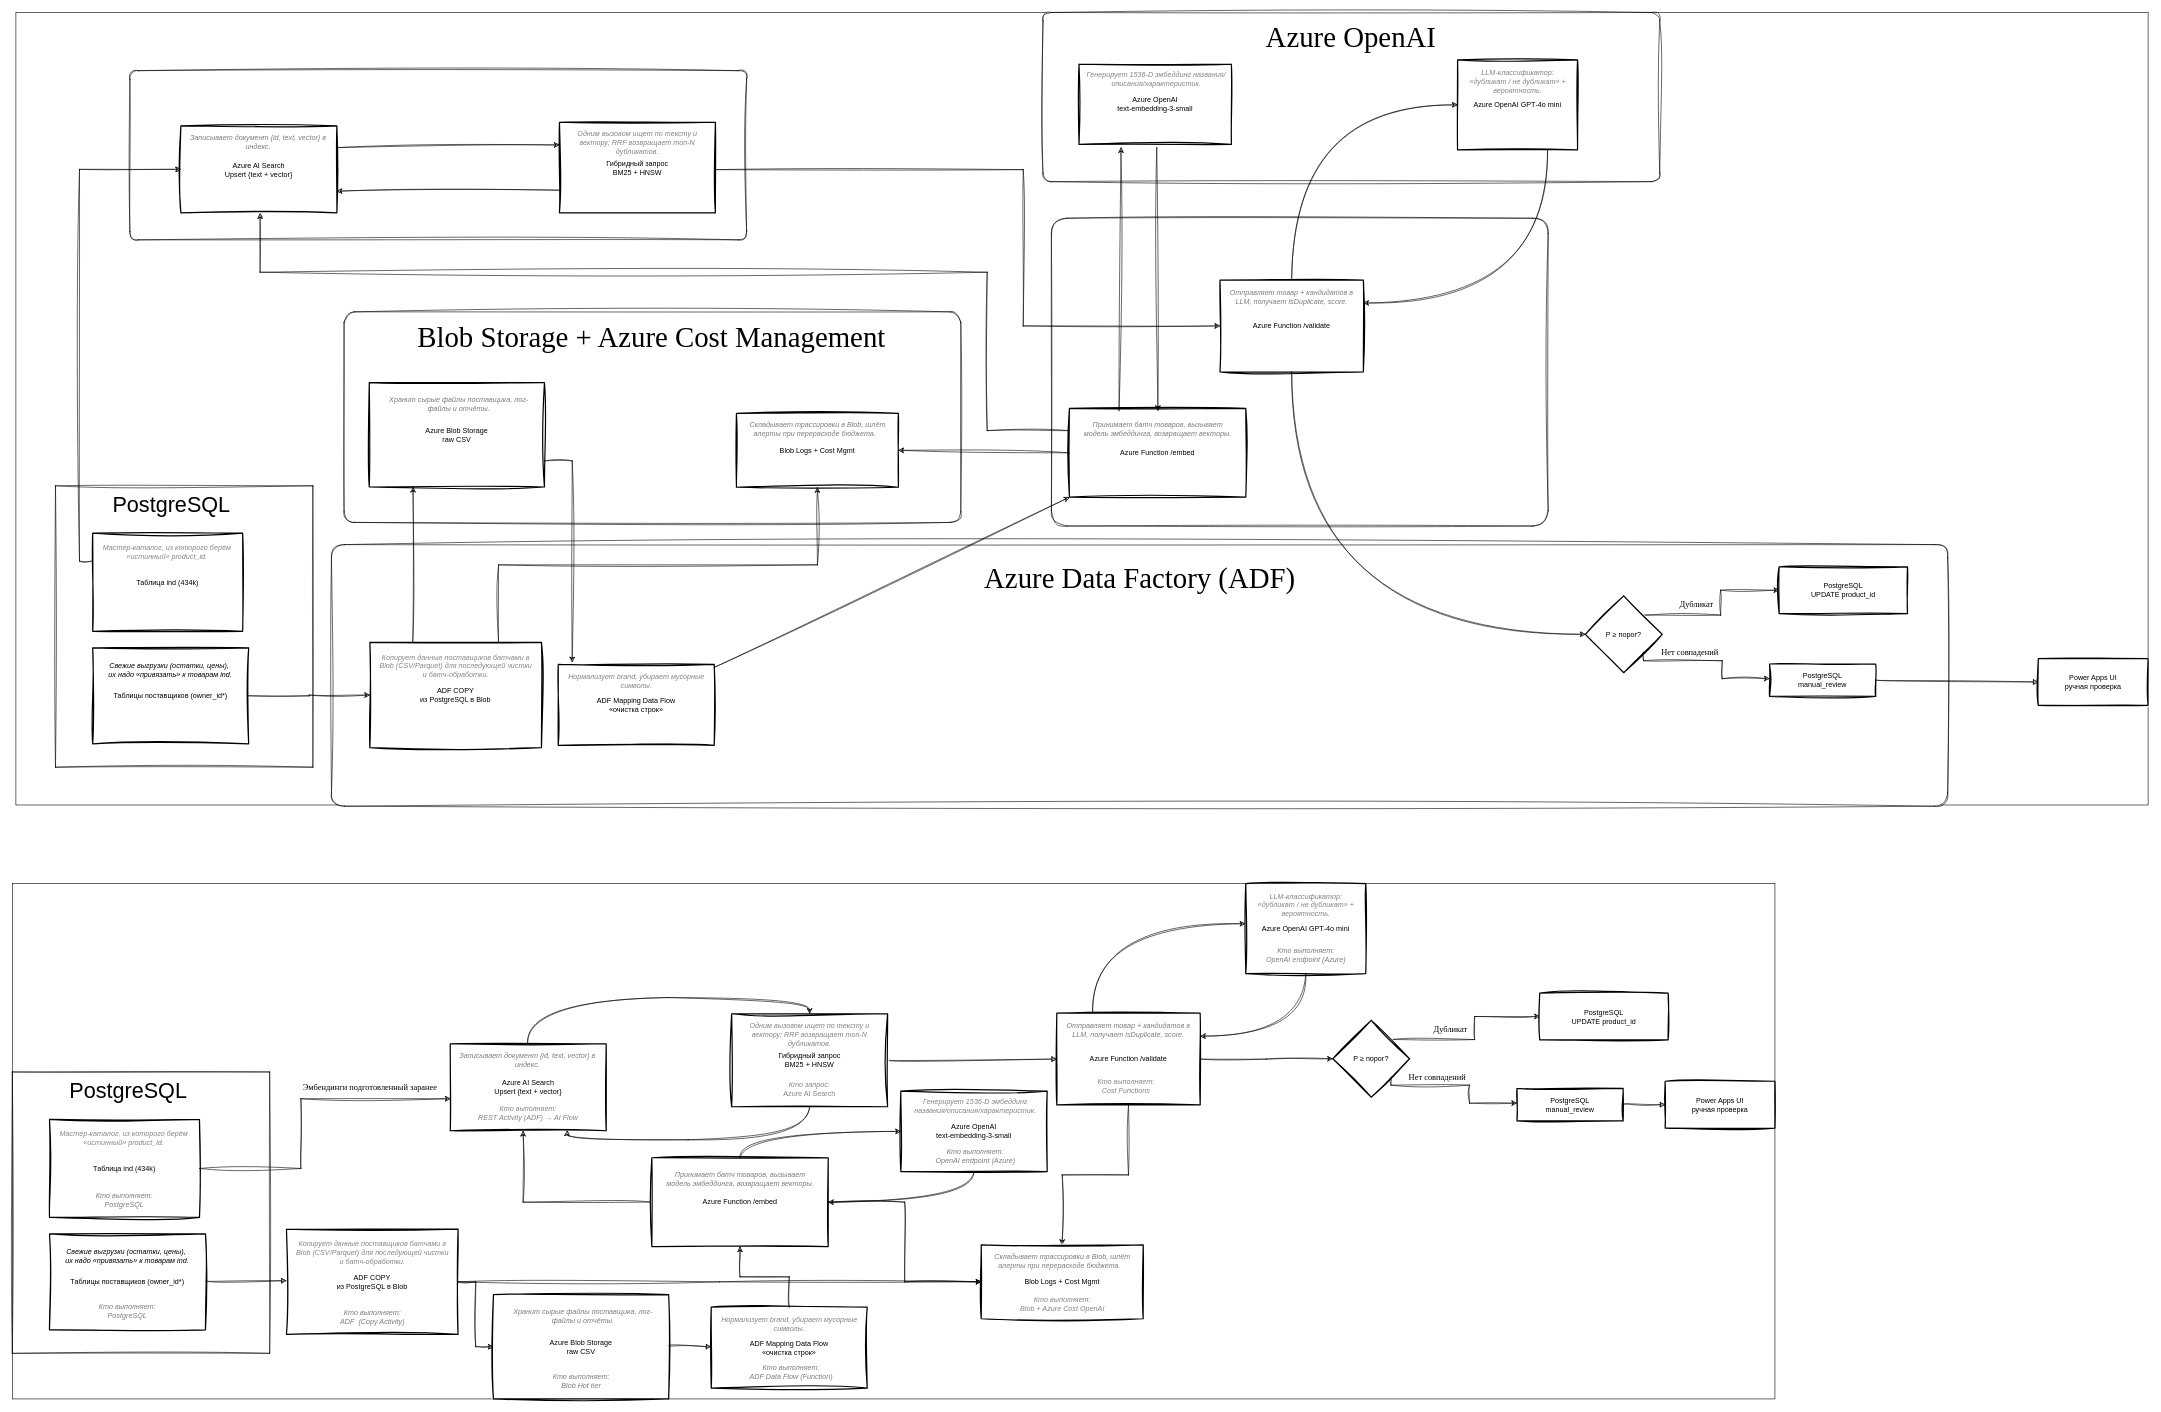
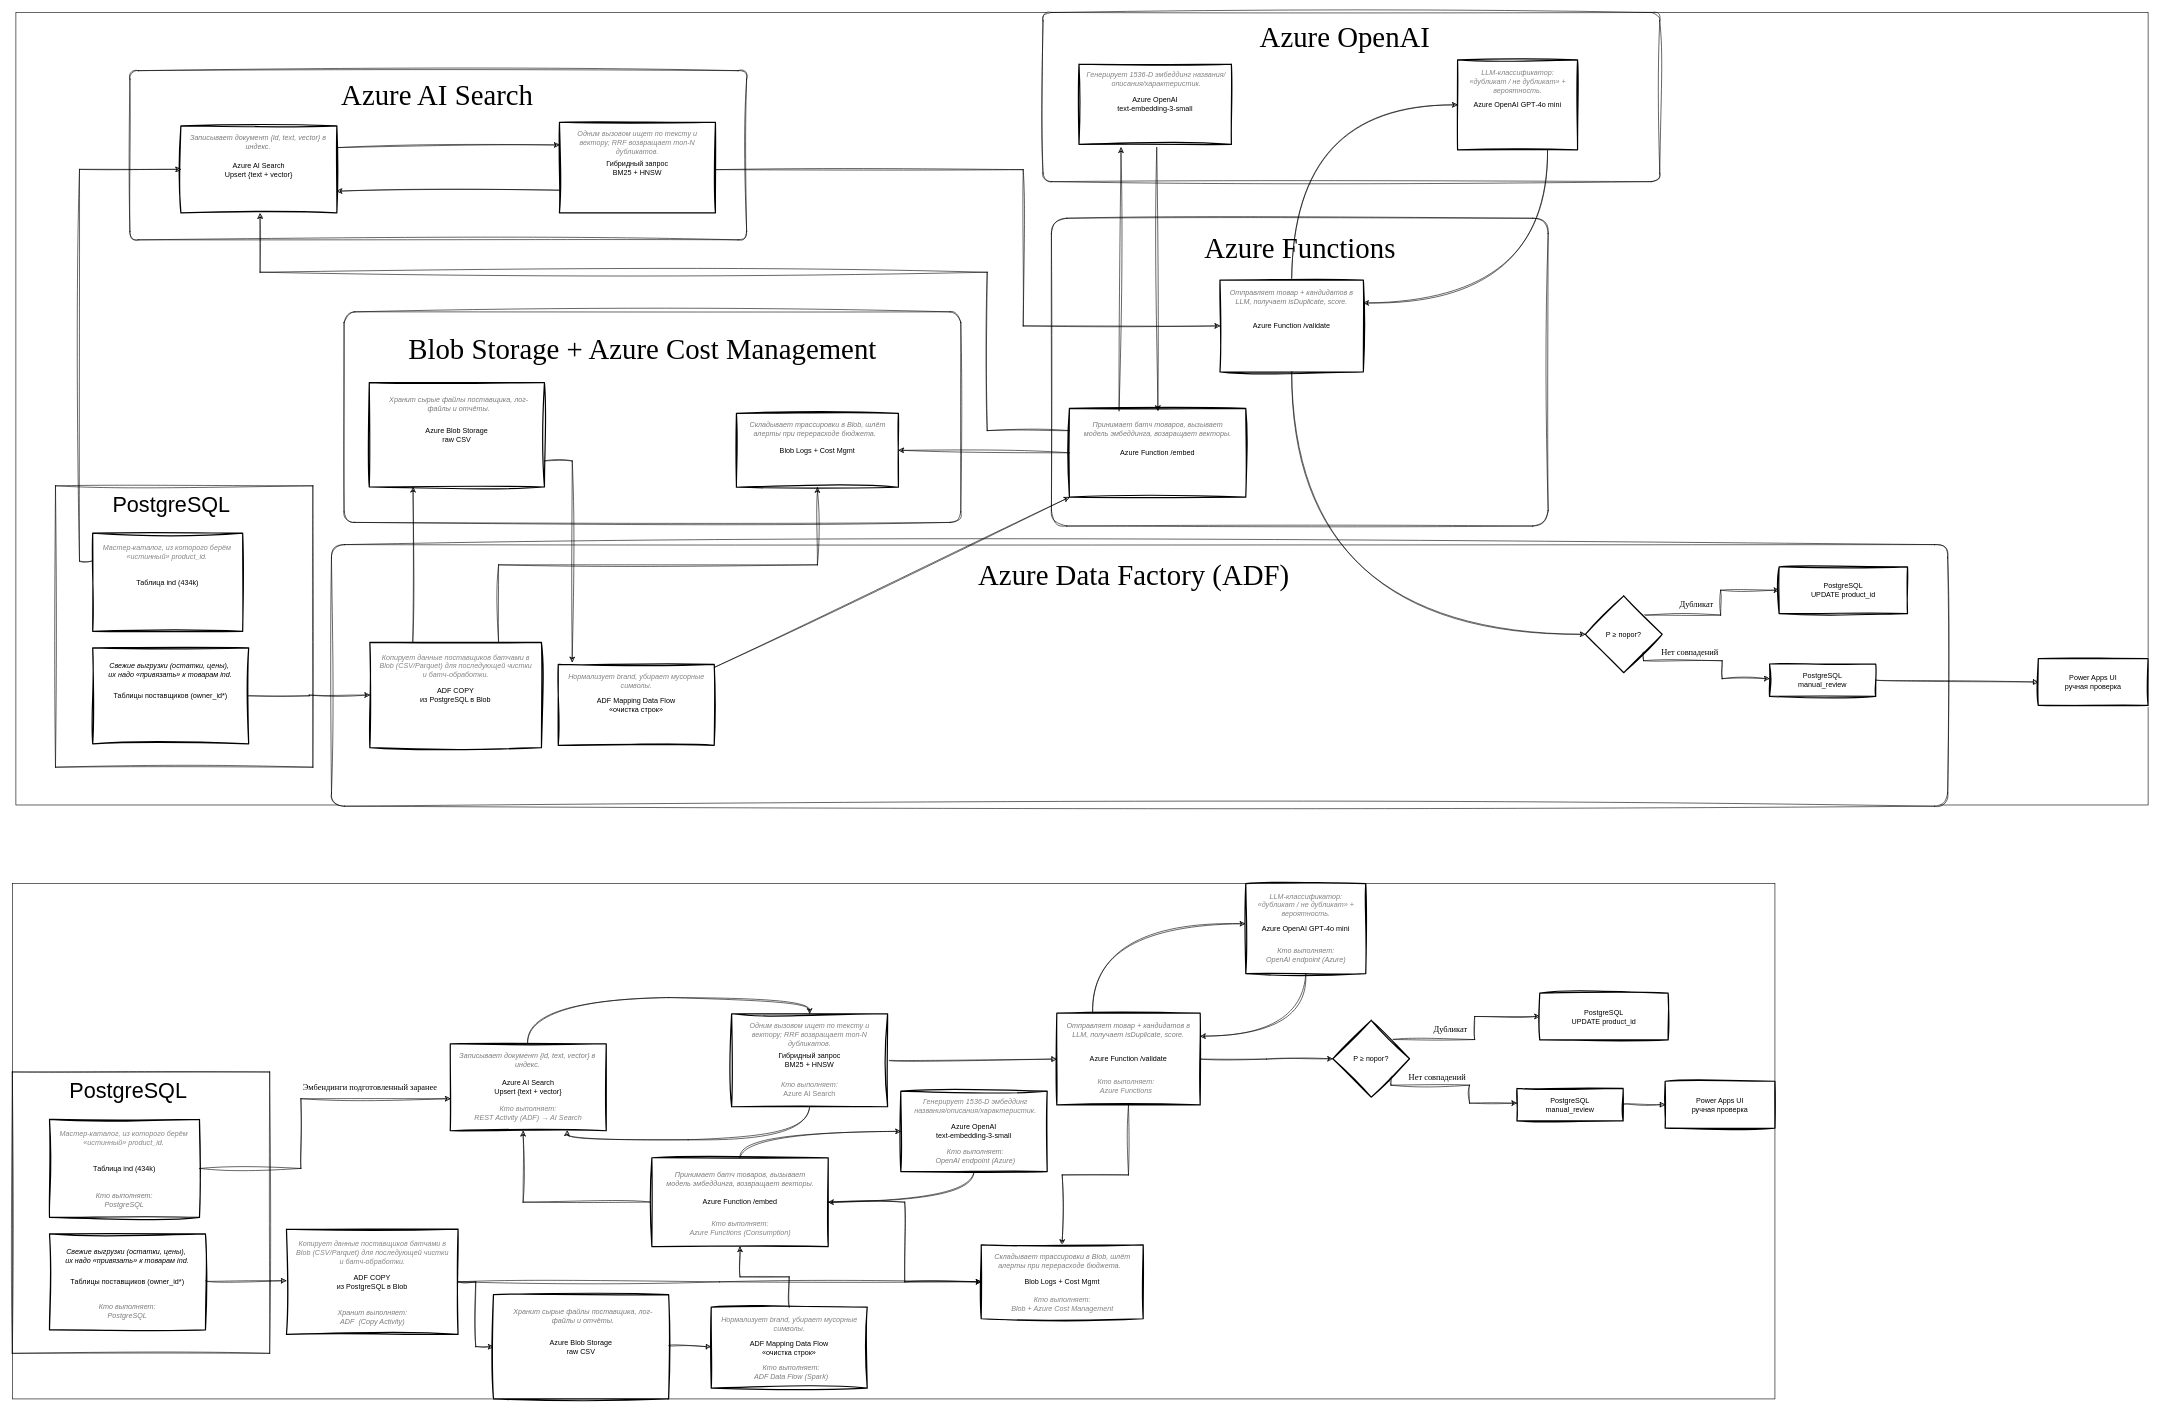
(1351, 37) -> (1345, 37)
none -> (437, 95)
none -> (1300, 248)
(651, 337) -> (642, 349)
(1140, 578) -> (1134, 575)
(1126, 1086) -> (1126, 1086)
(810, 1089) -> (810, 1089)
(528, 1113) -> (528, 1113)
none -> (740, 1228)
(1063, 1304) -> (1063, 1304)
(373, 1317) -> (373, 1317)
(791, 1372) -> (791, 1372)
(581, 1383) -> none
